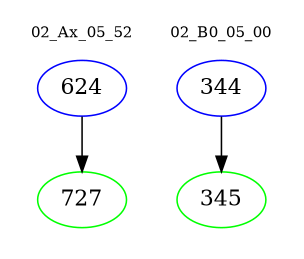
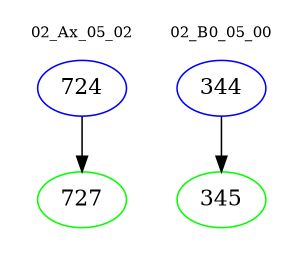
(82, 33) -> (82, 33)
(82, 88) -> (82, 88)
